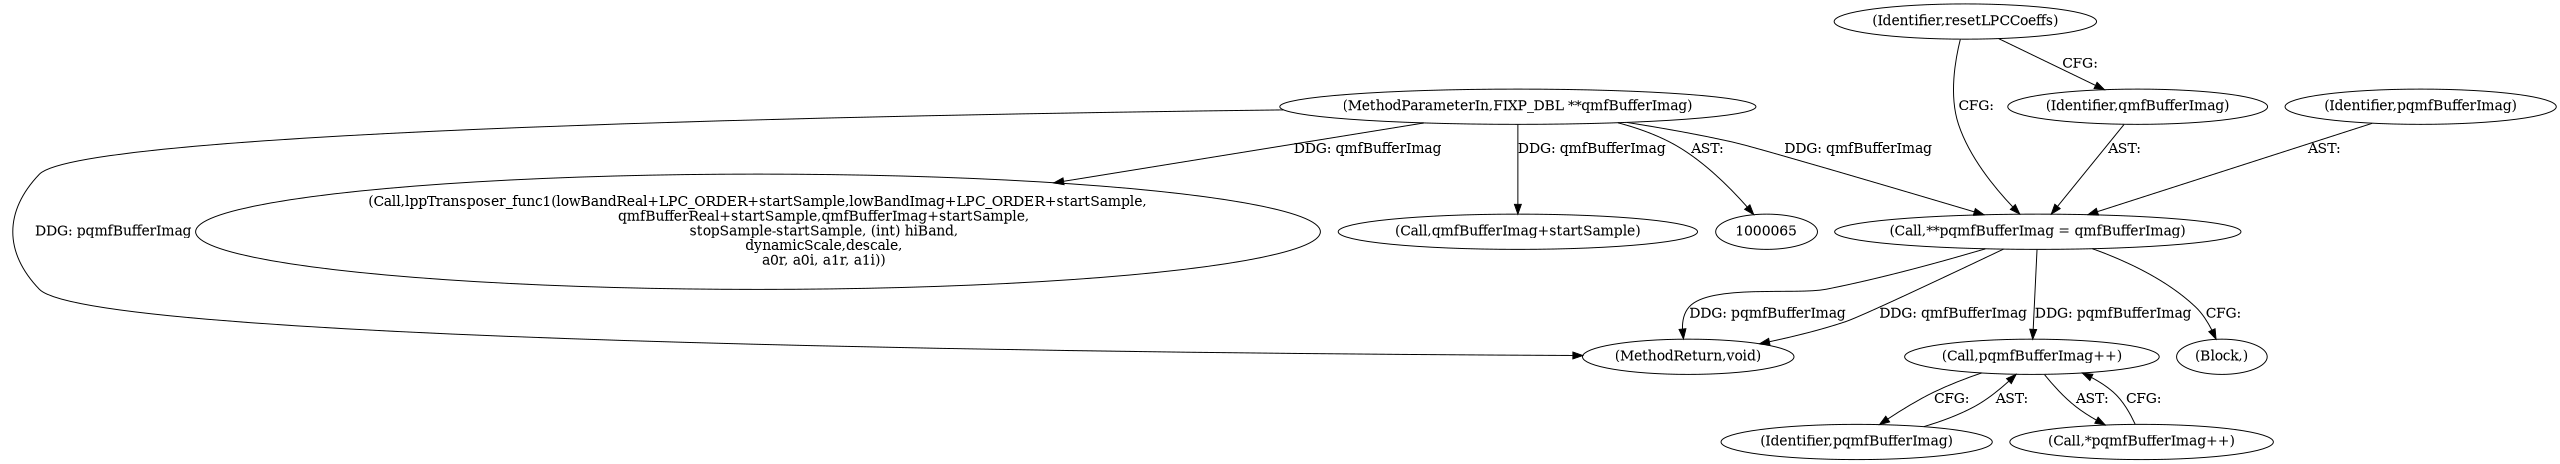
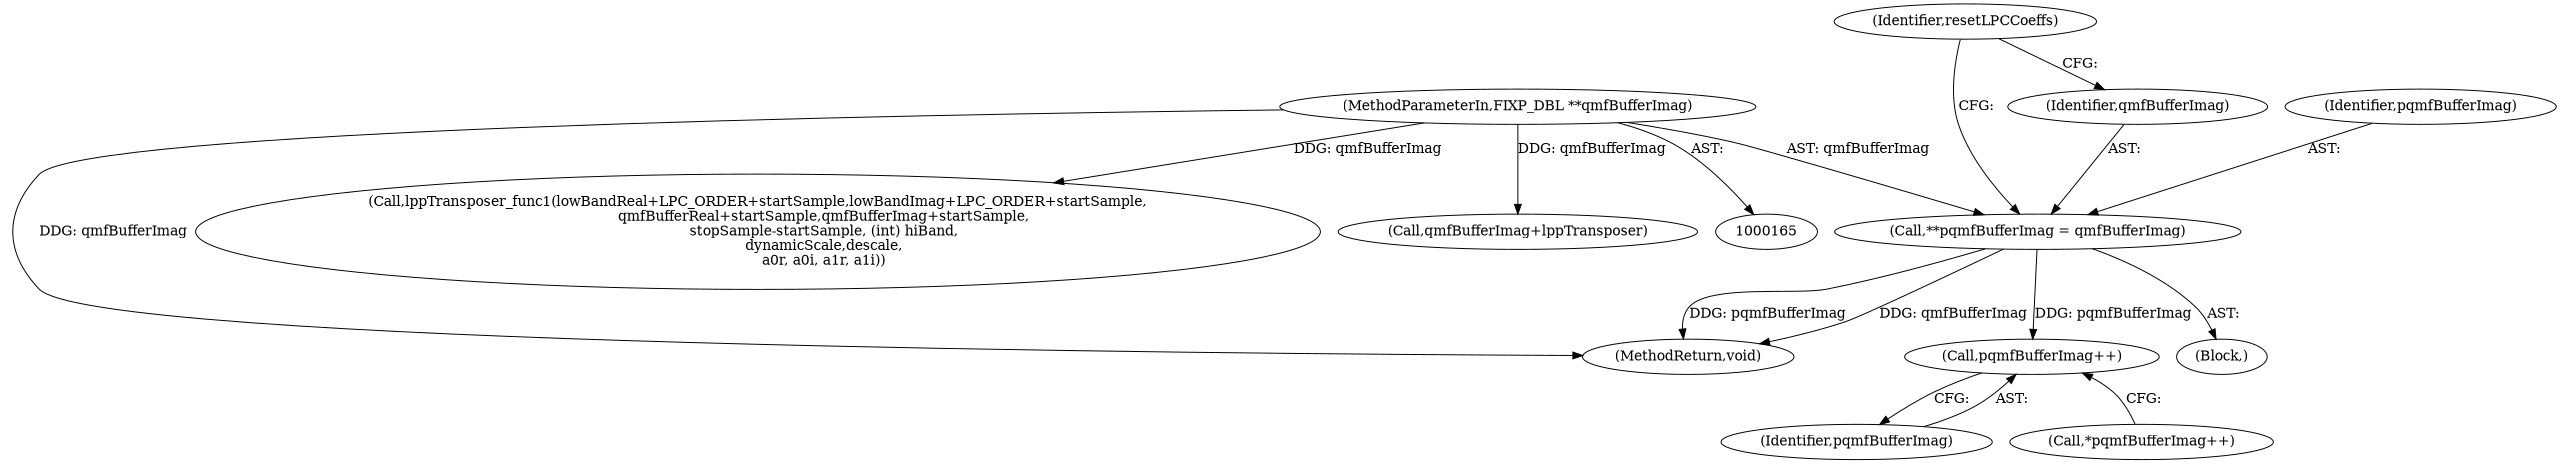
(1858, 149) -> (1858, 149)
(113, 232) -> (113, 232)
(1518, 232) -> (1518, 232)
(1767, 232) -> (1767, 232)
(2226, 314) -> (2226, 314)
(2068, 400) -> none
